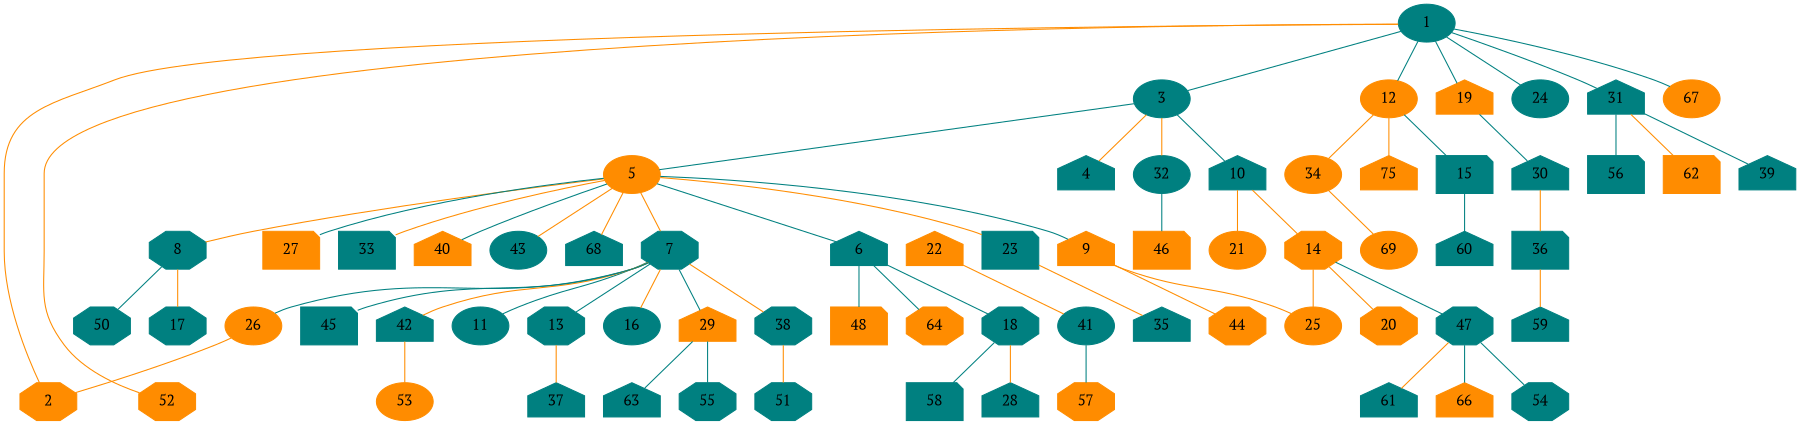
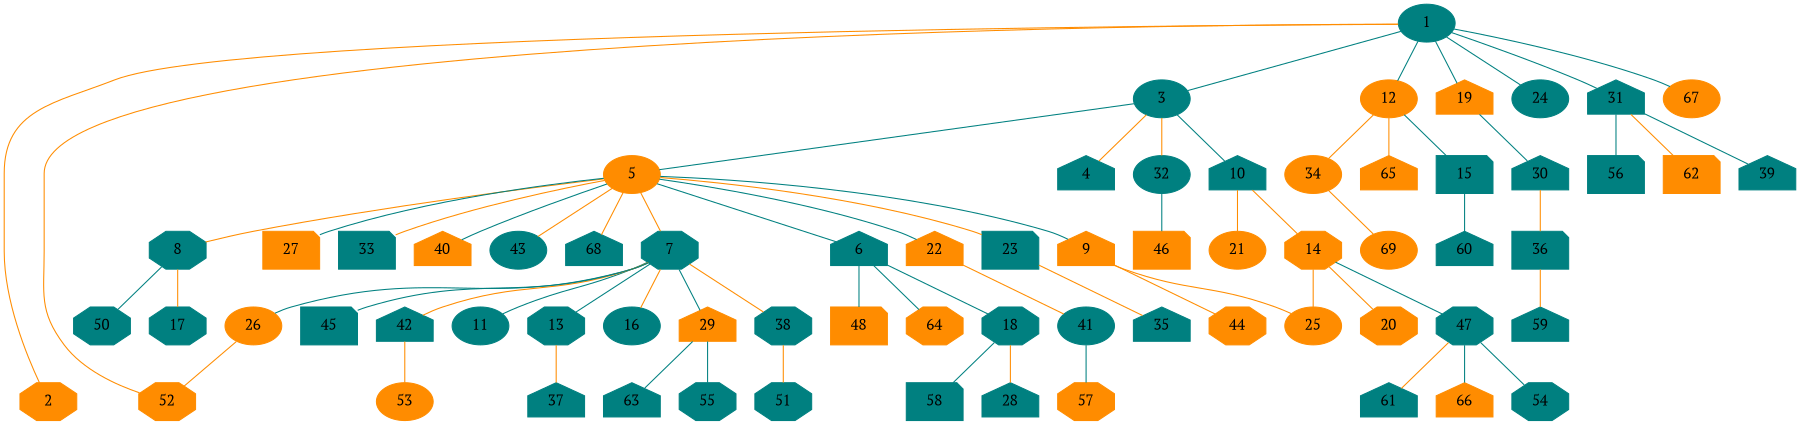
(1389, 175) -> (1389, 175)
none -> (790, 203)
(154, 367) -> (210, 364)
